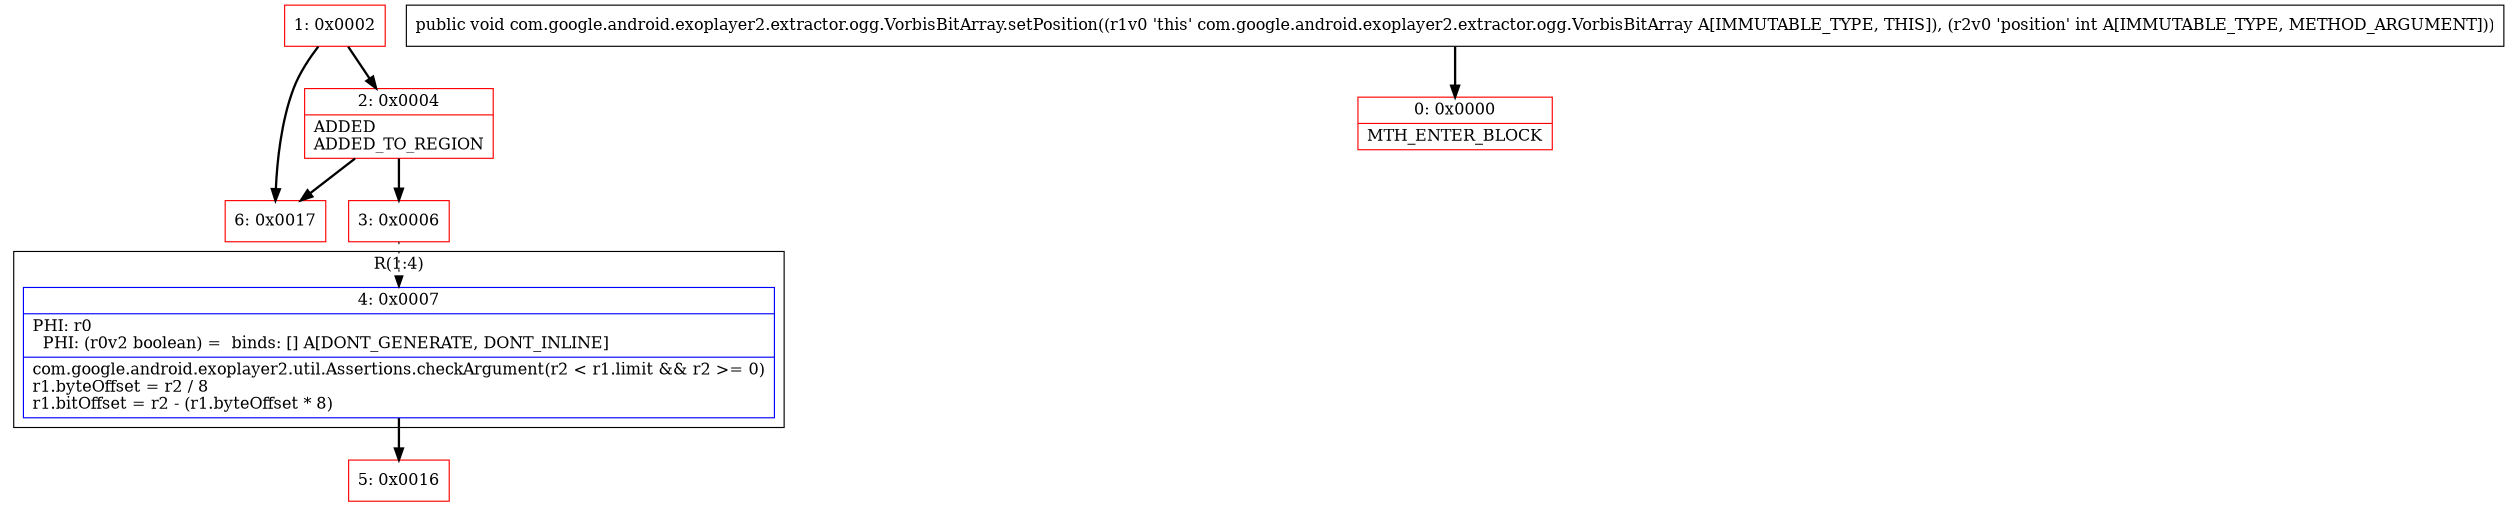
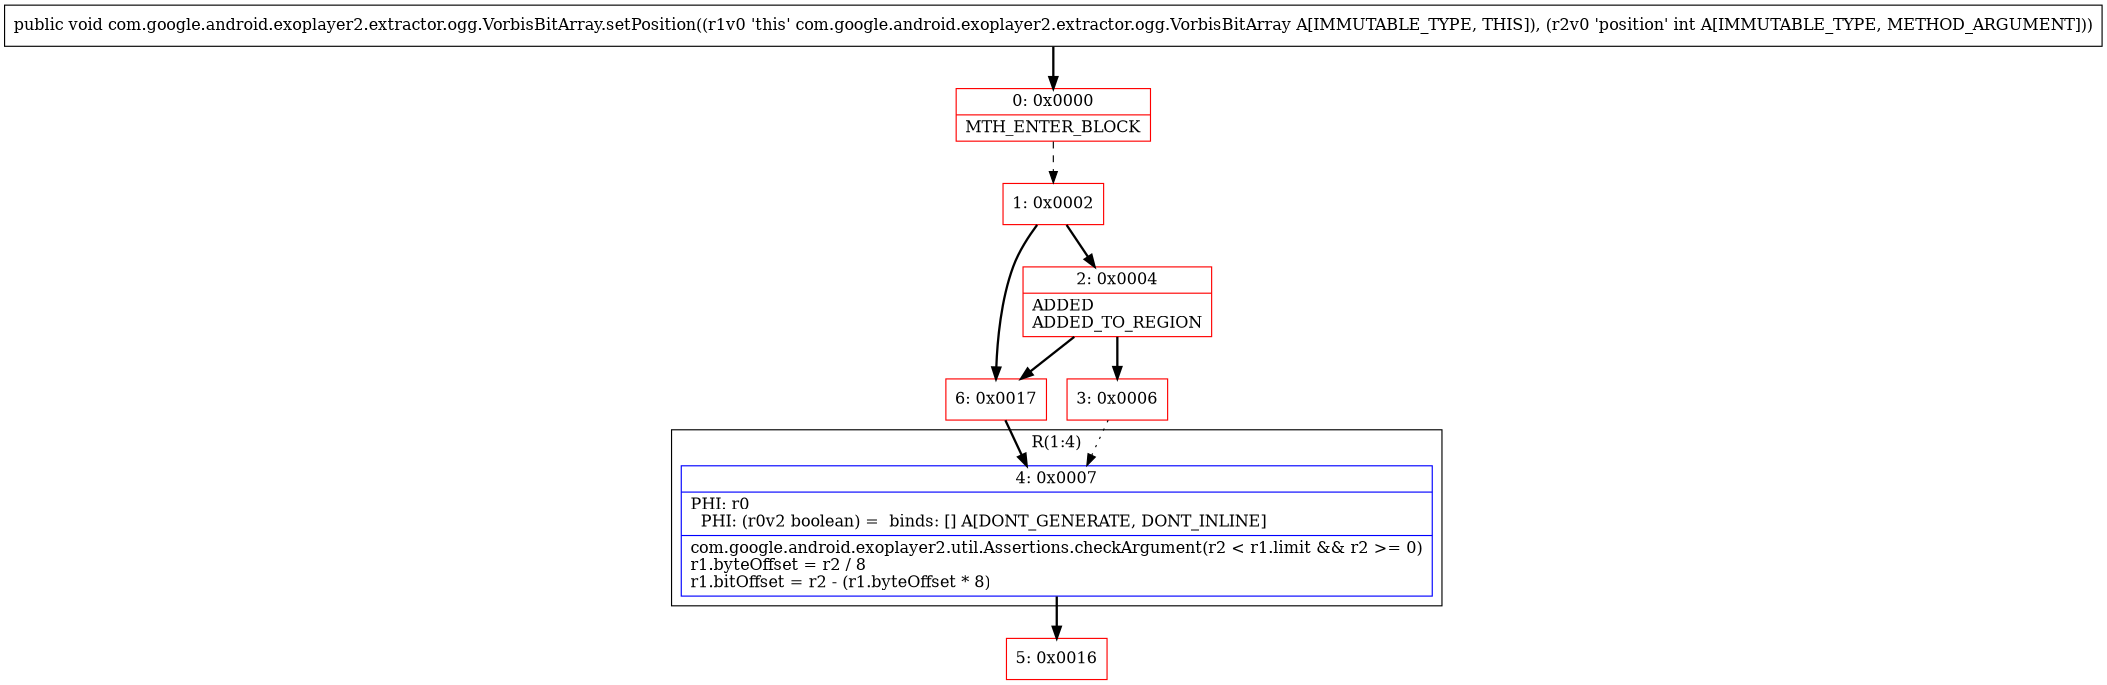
none -> (1053, 156)
none -> (1014, 438)
